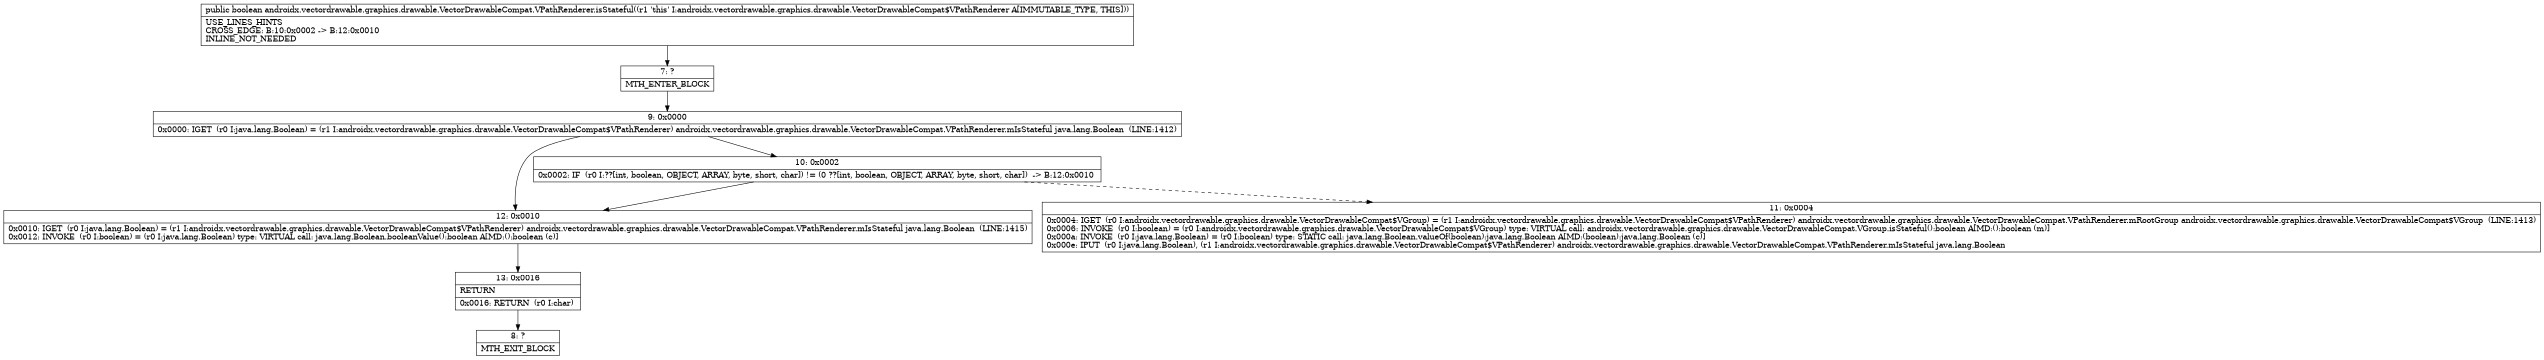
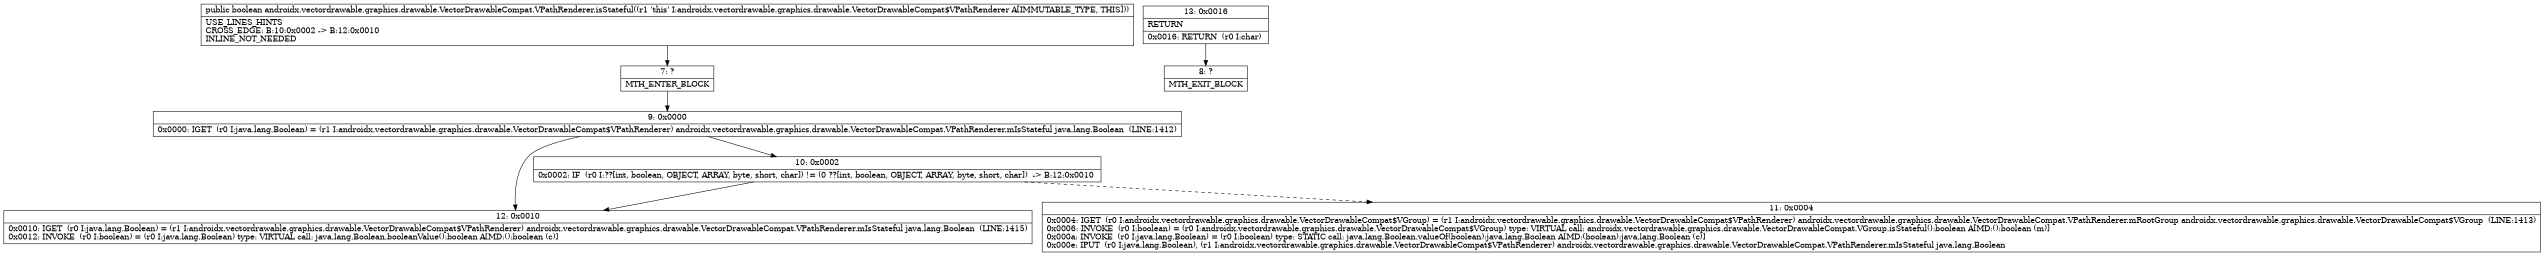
(518, 255) -> none
